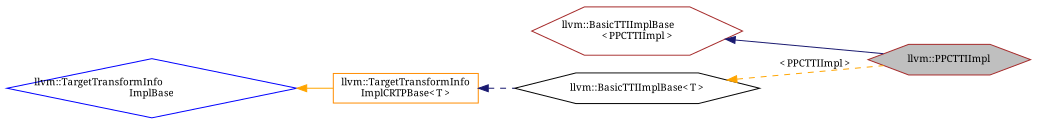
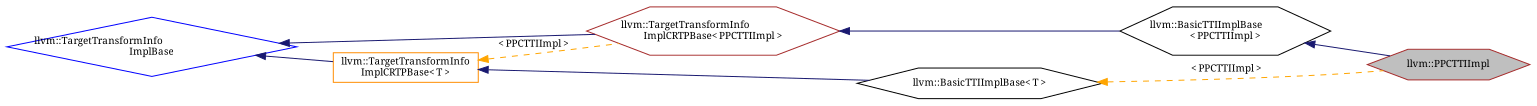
(637, 31) -> (1225, 31)
none -> (713, 31)
(320, 88) -> (299, 59)
(501, 88) -> (679, 75)
